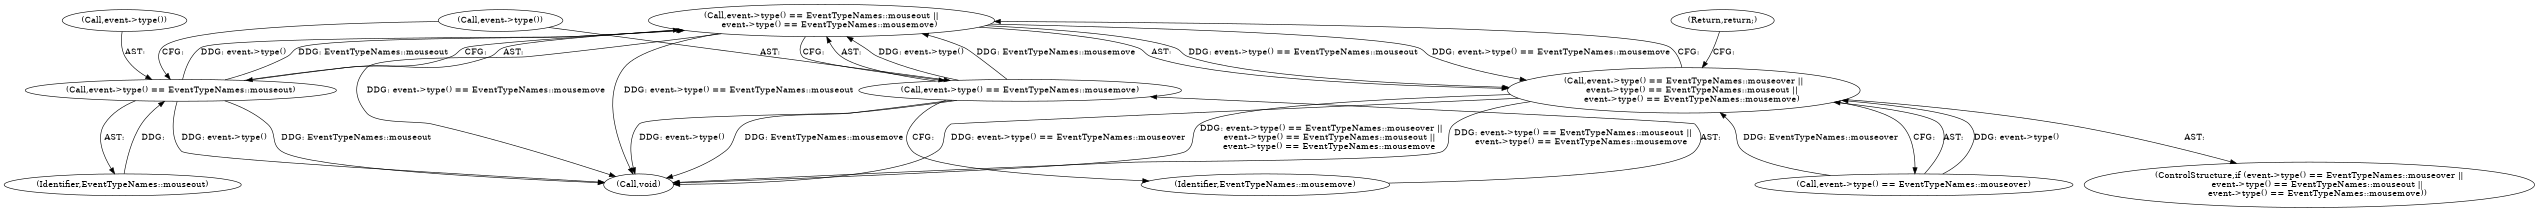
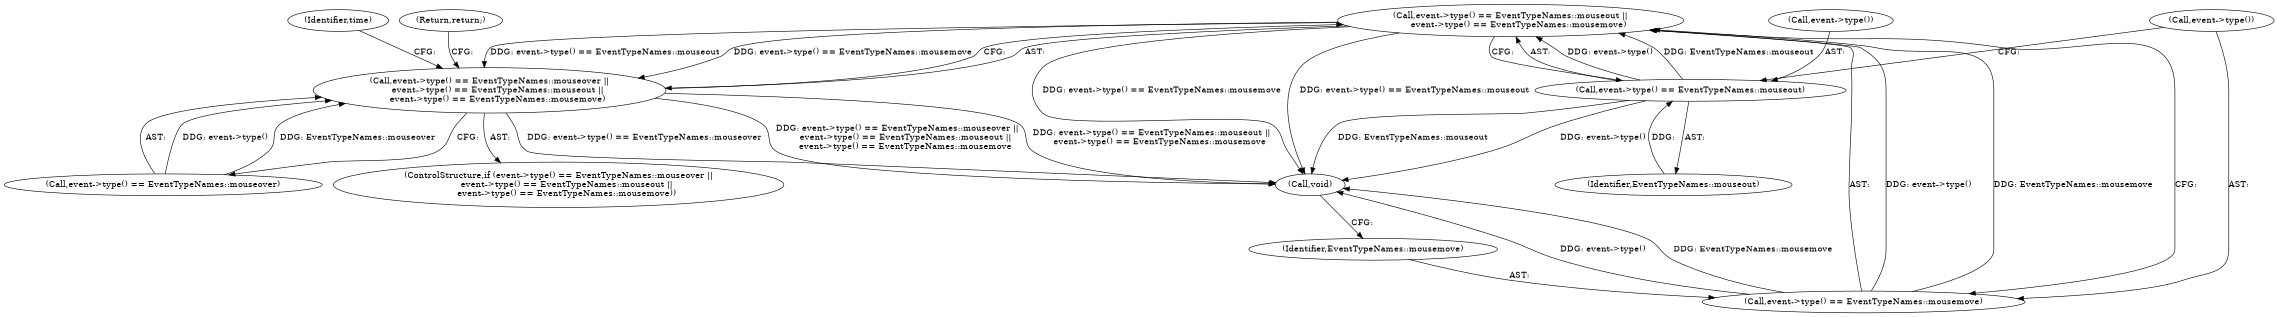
none -> (338, 21)
(1013, 172) -> (1339, 215)
